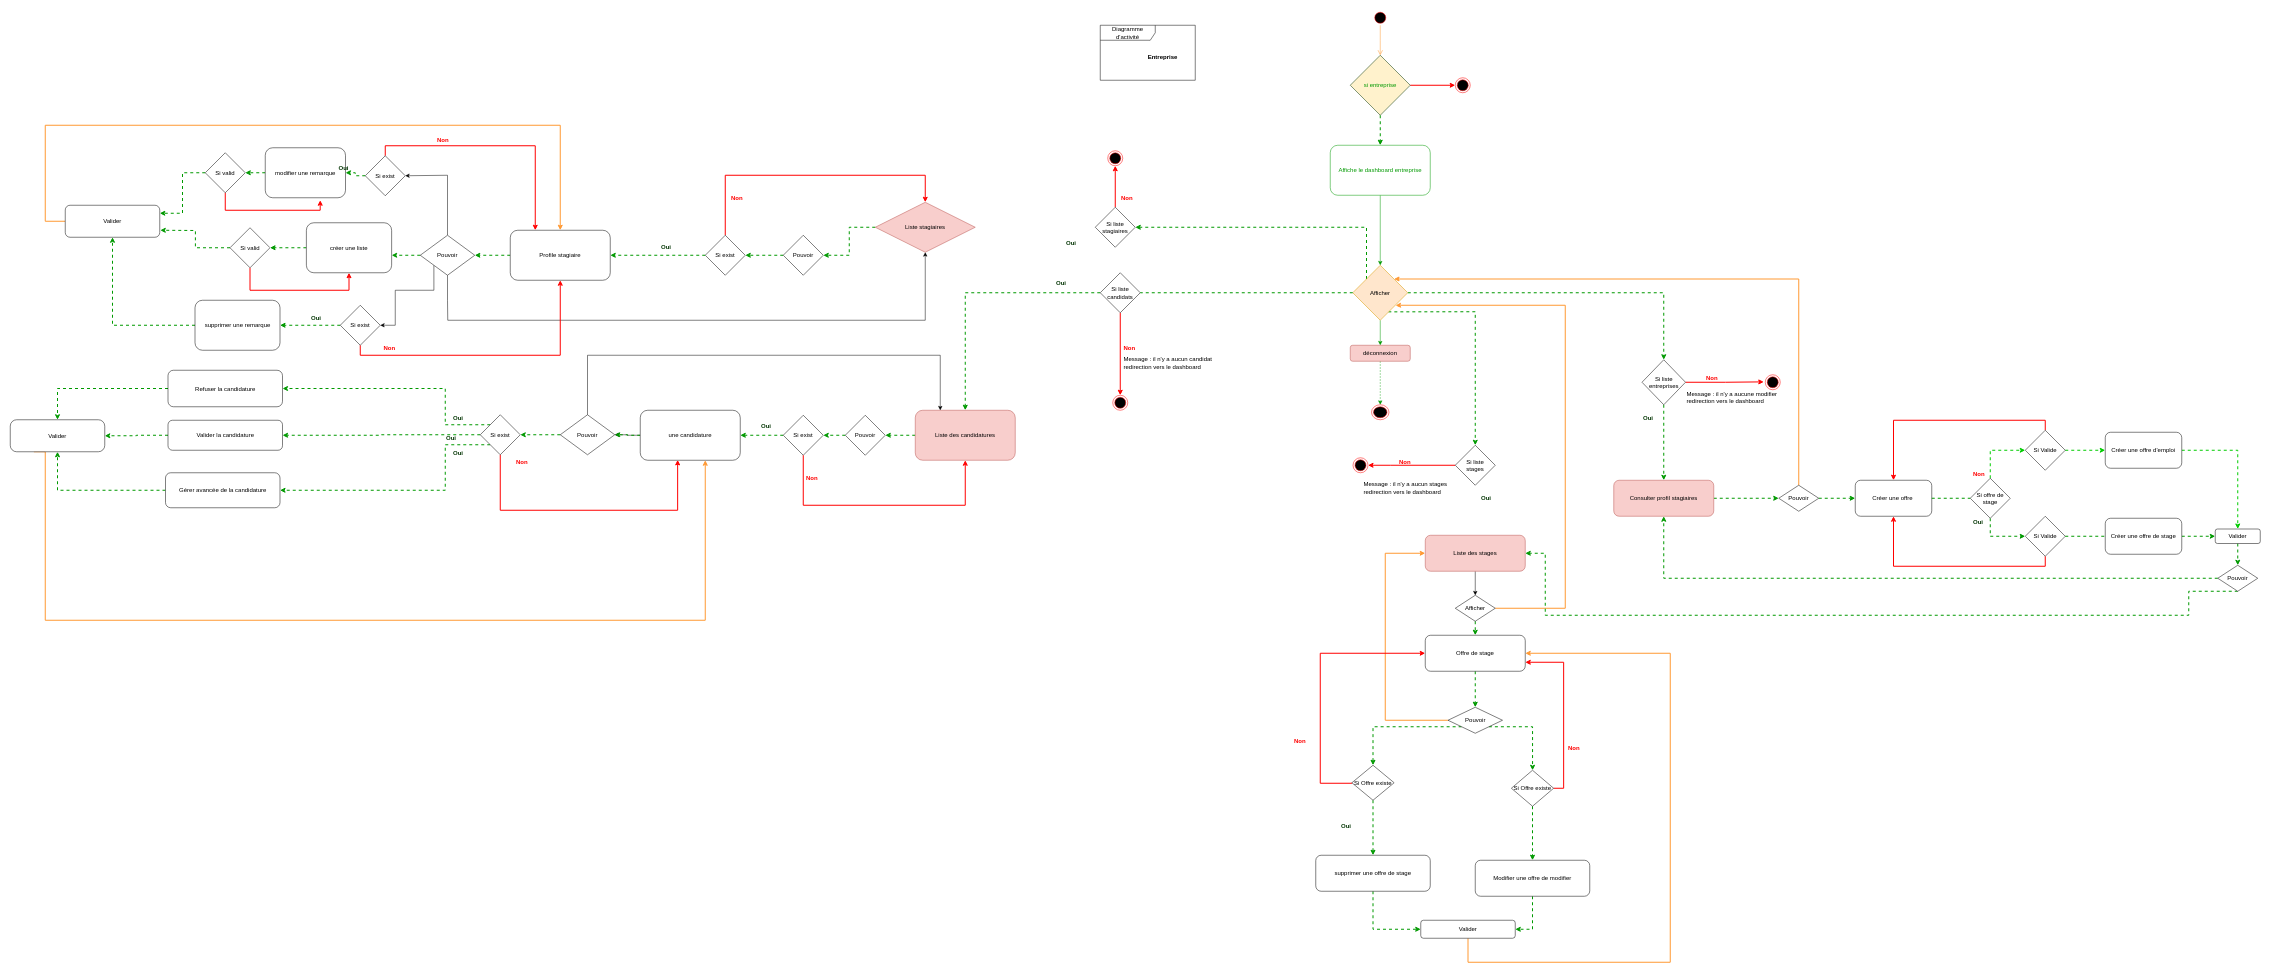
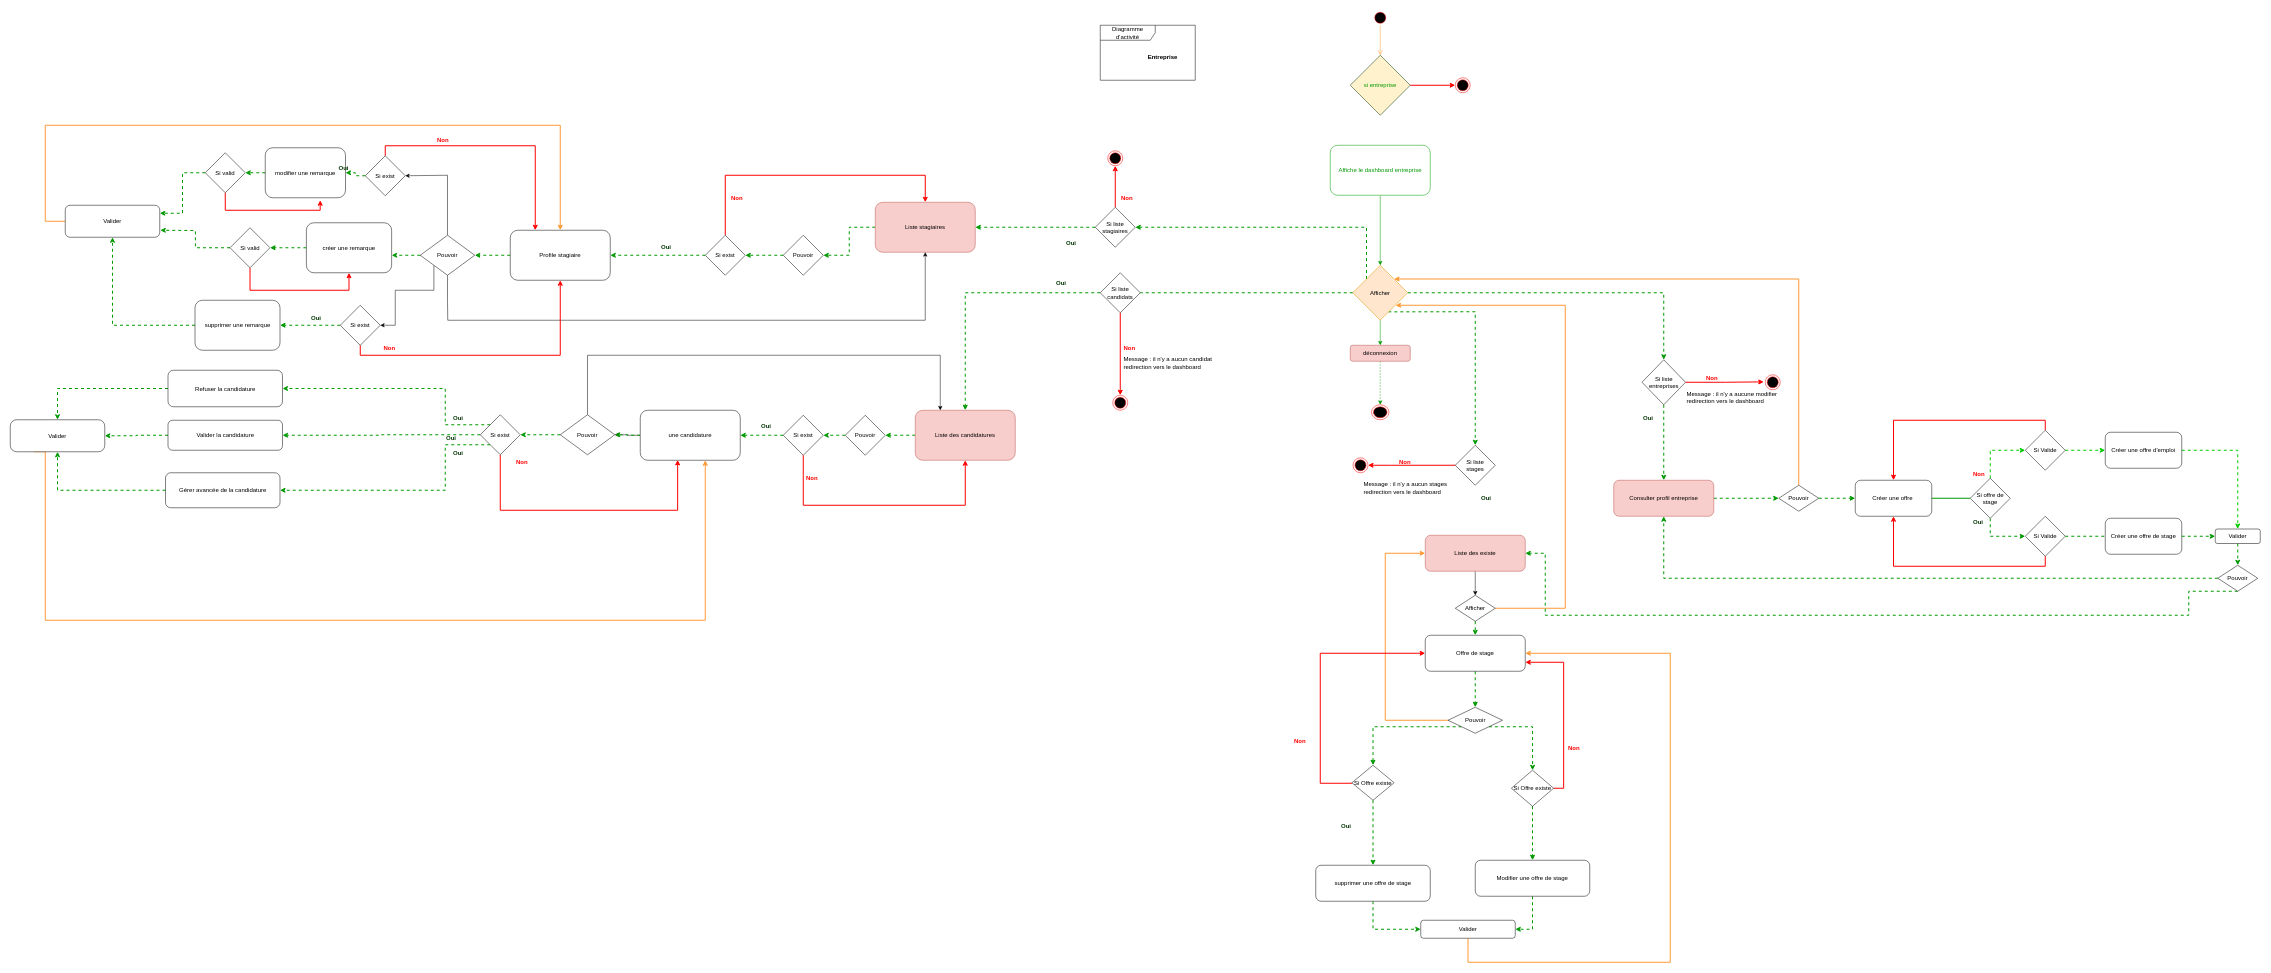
(1380, 128) -> none
(925, 227) -> (925, 227)
none -> (1038, 227)
(349, 248) -> (349, 248)
(1664, 498) -> (1664, 498)
(1951, 498) -> (1951, 498)
(1475, 553) -> (1475, 553)
(1373, 873) -> (1373, 883)
(1533, 878) -> (1533, 878)
